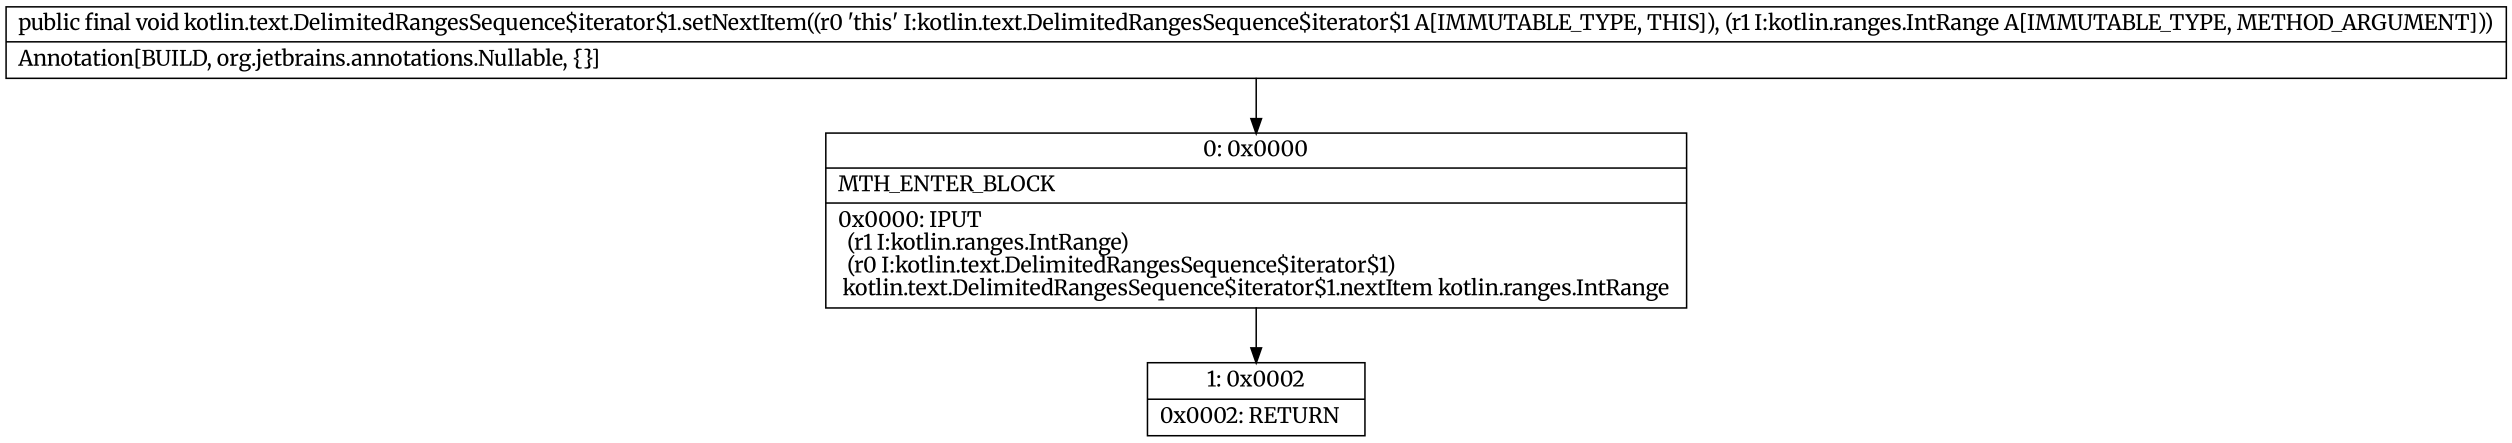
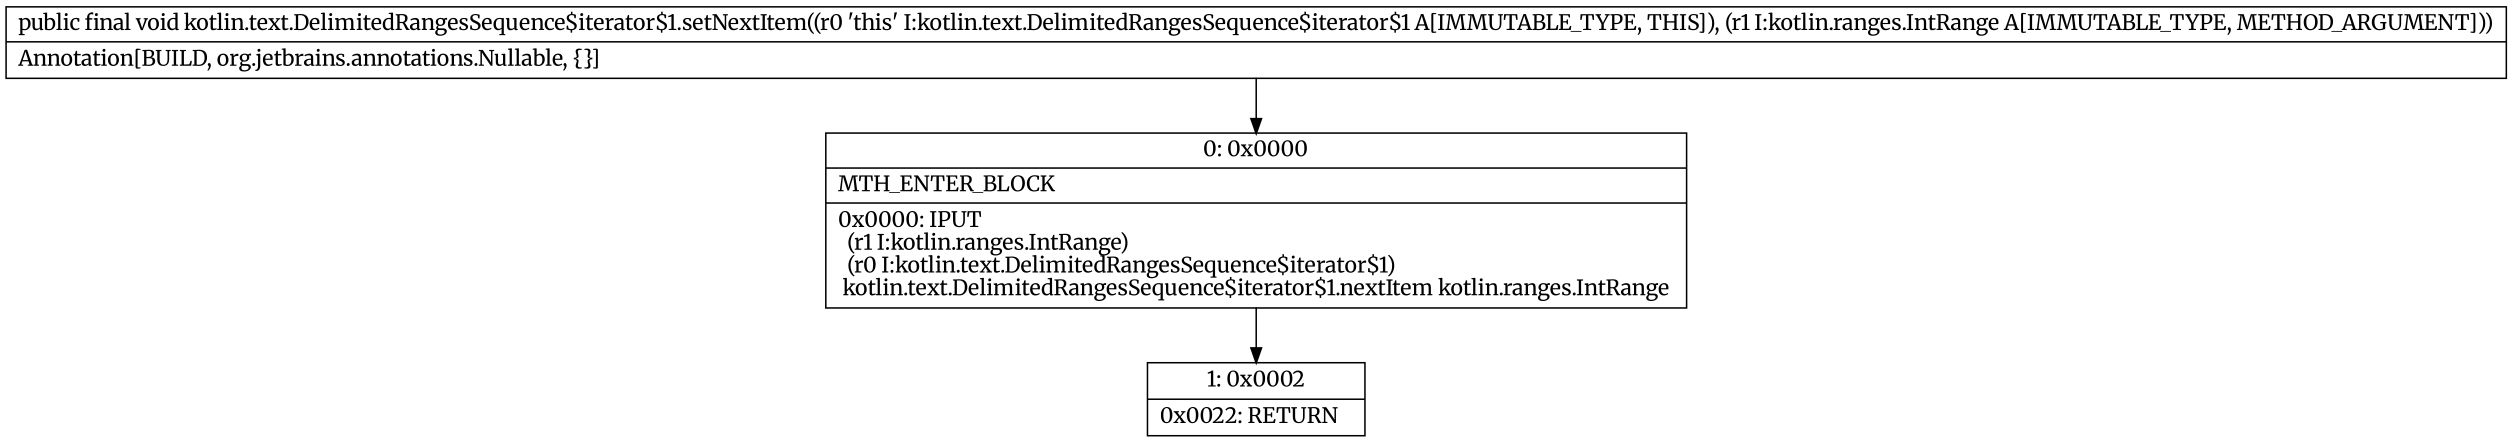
(1256, 417) -> (1256, 417)
